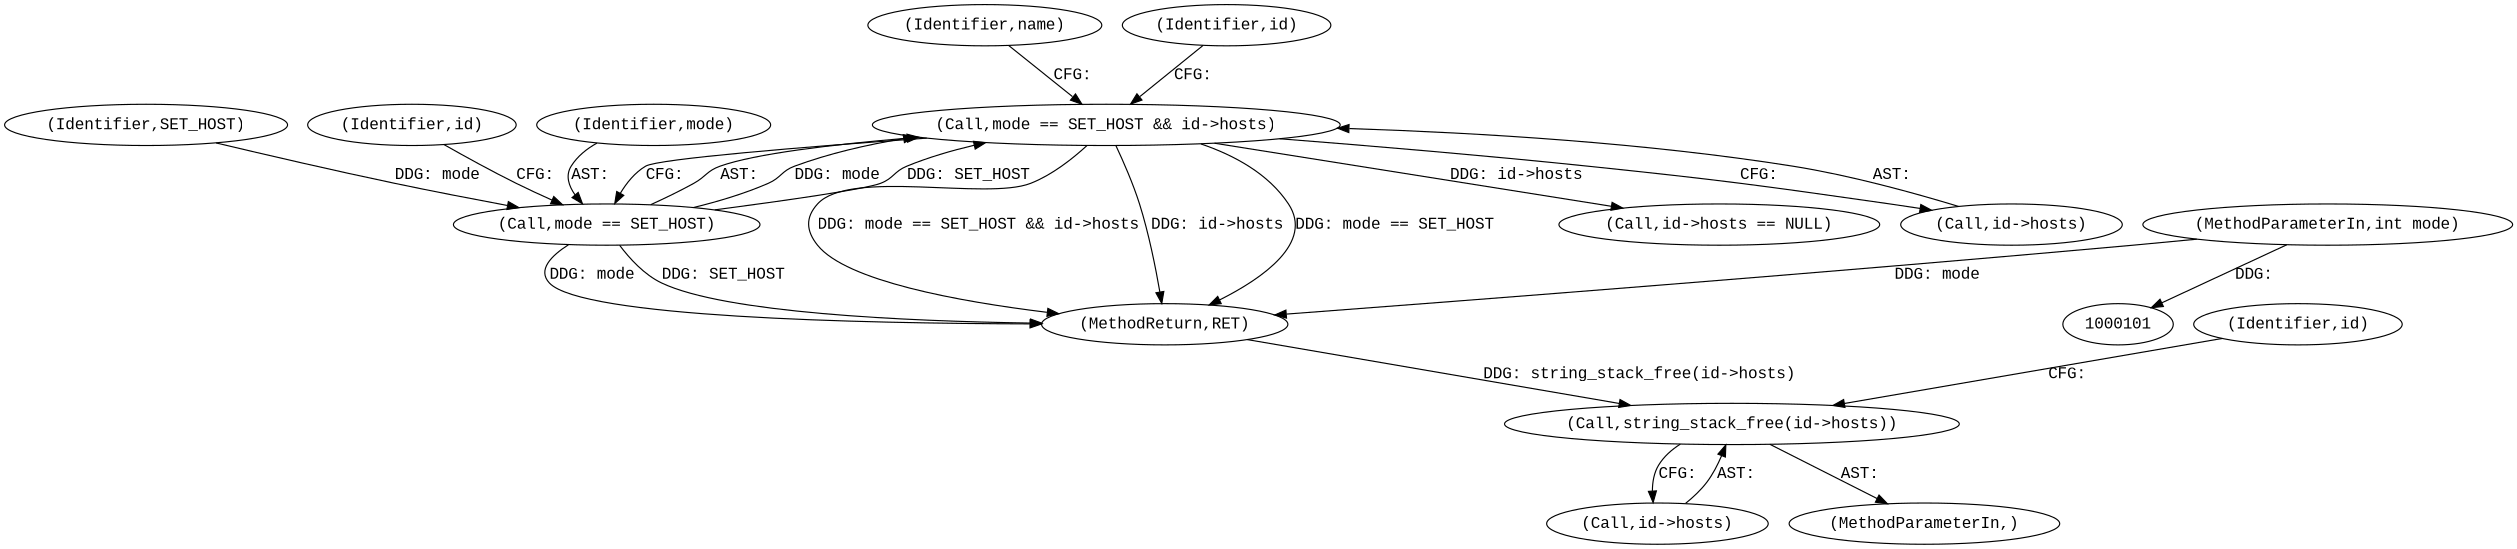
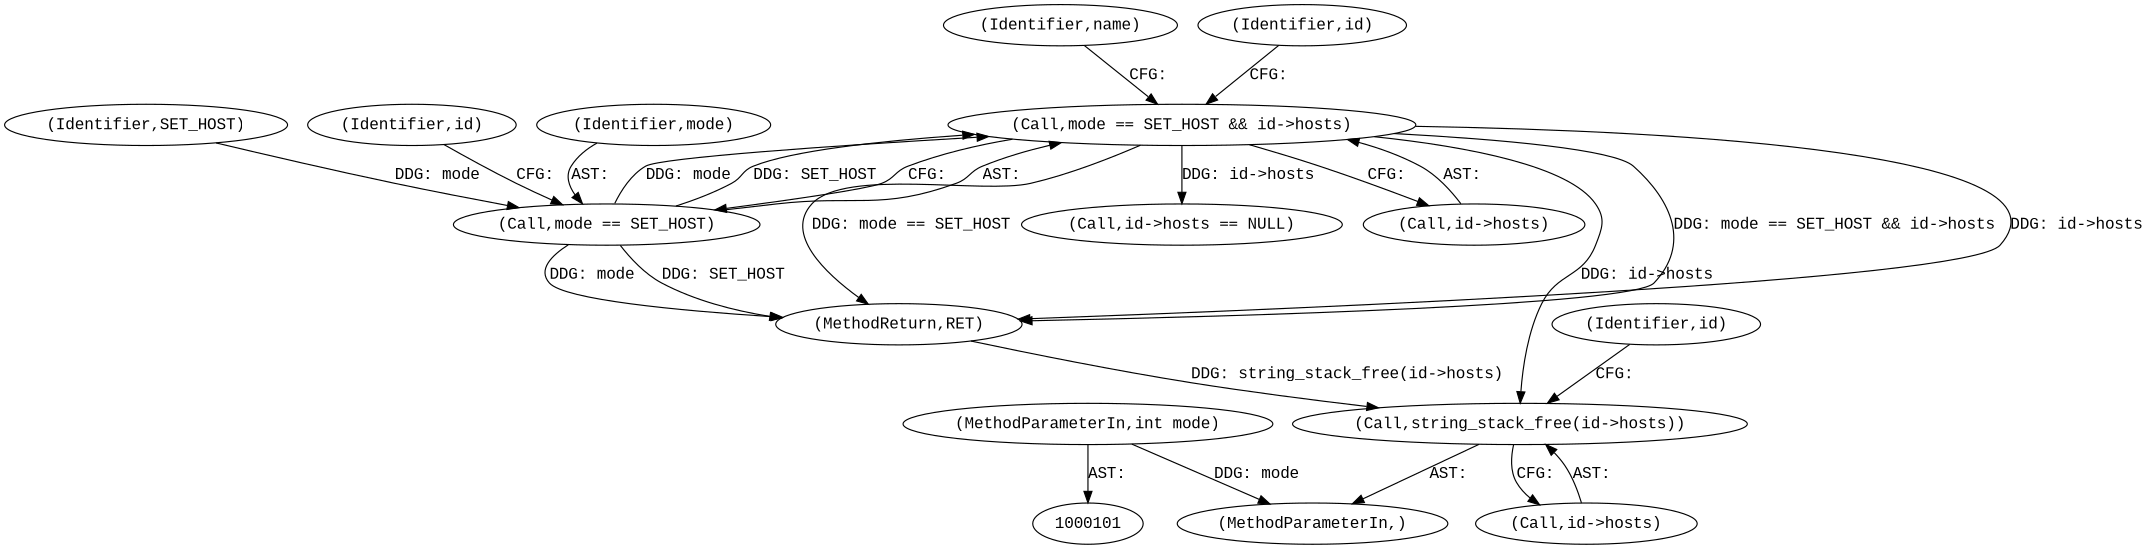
none -> (1589, 197)
(2259, 274) -> (1112, 474)
(1742, 279) -> (1196, 472)
